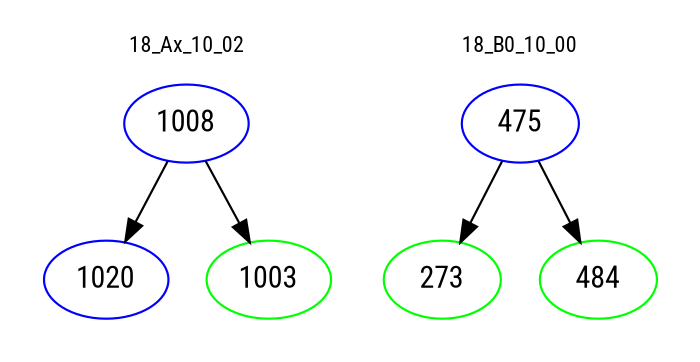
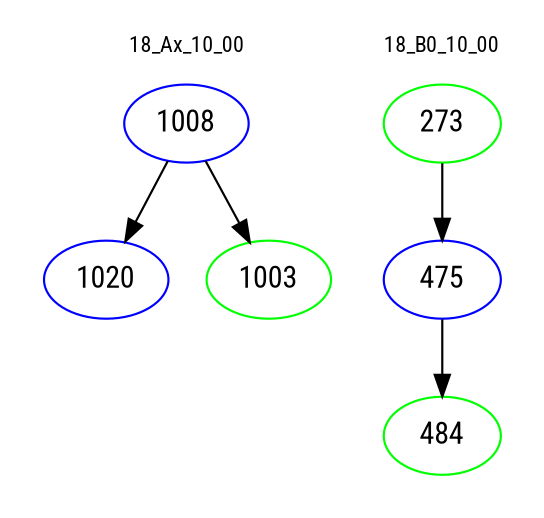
(188, 47) -> (188, 47)
(486, 192) -> (442, 191)
